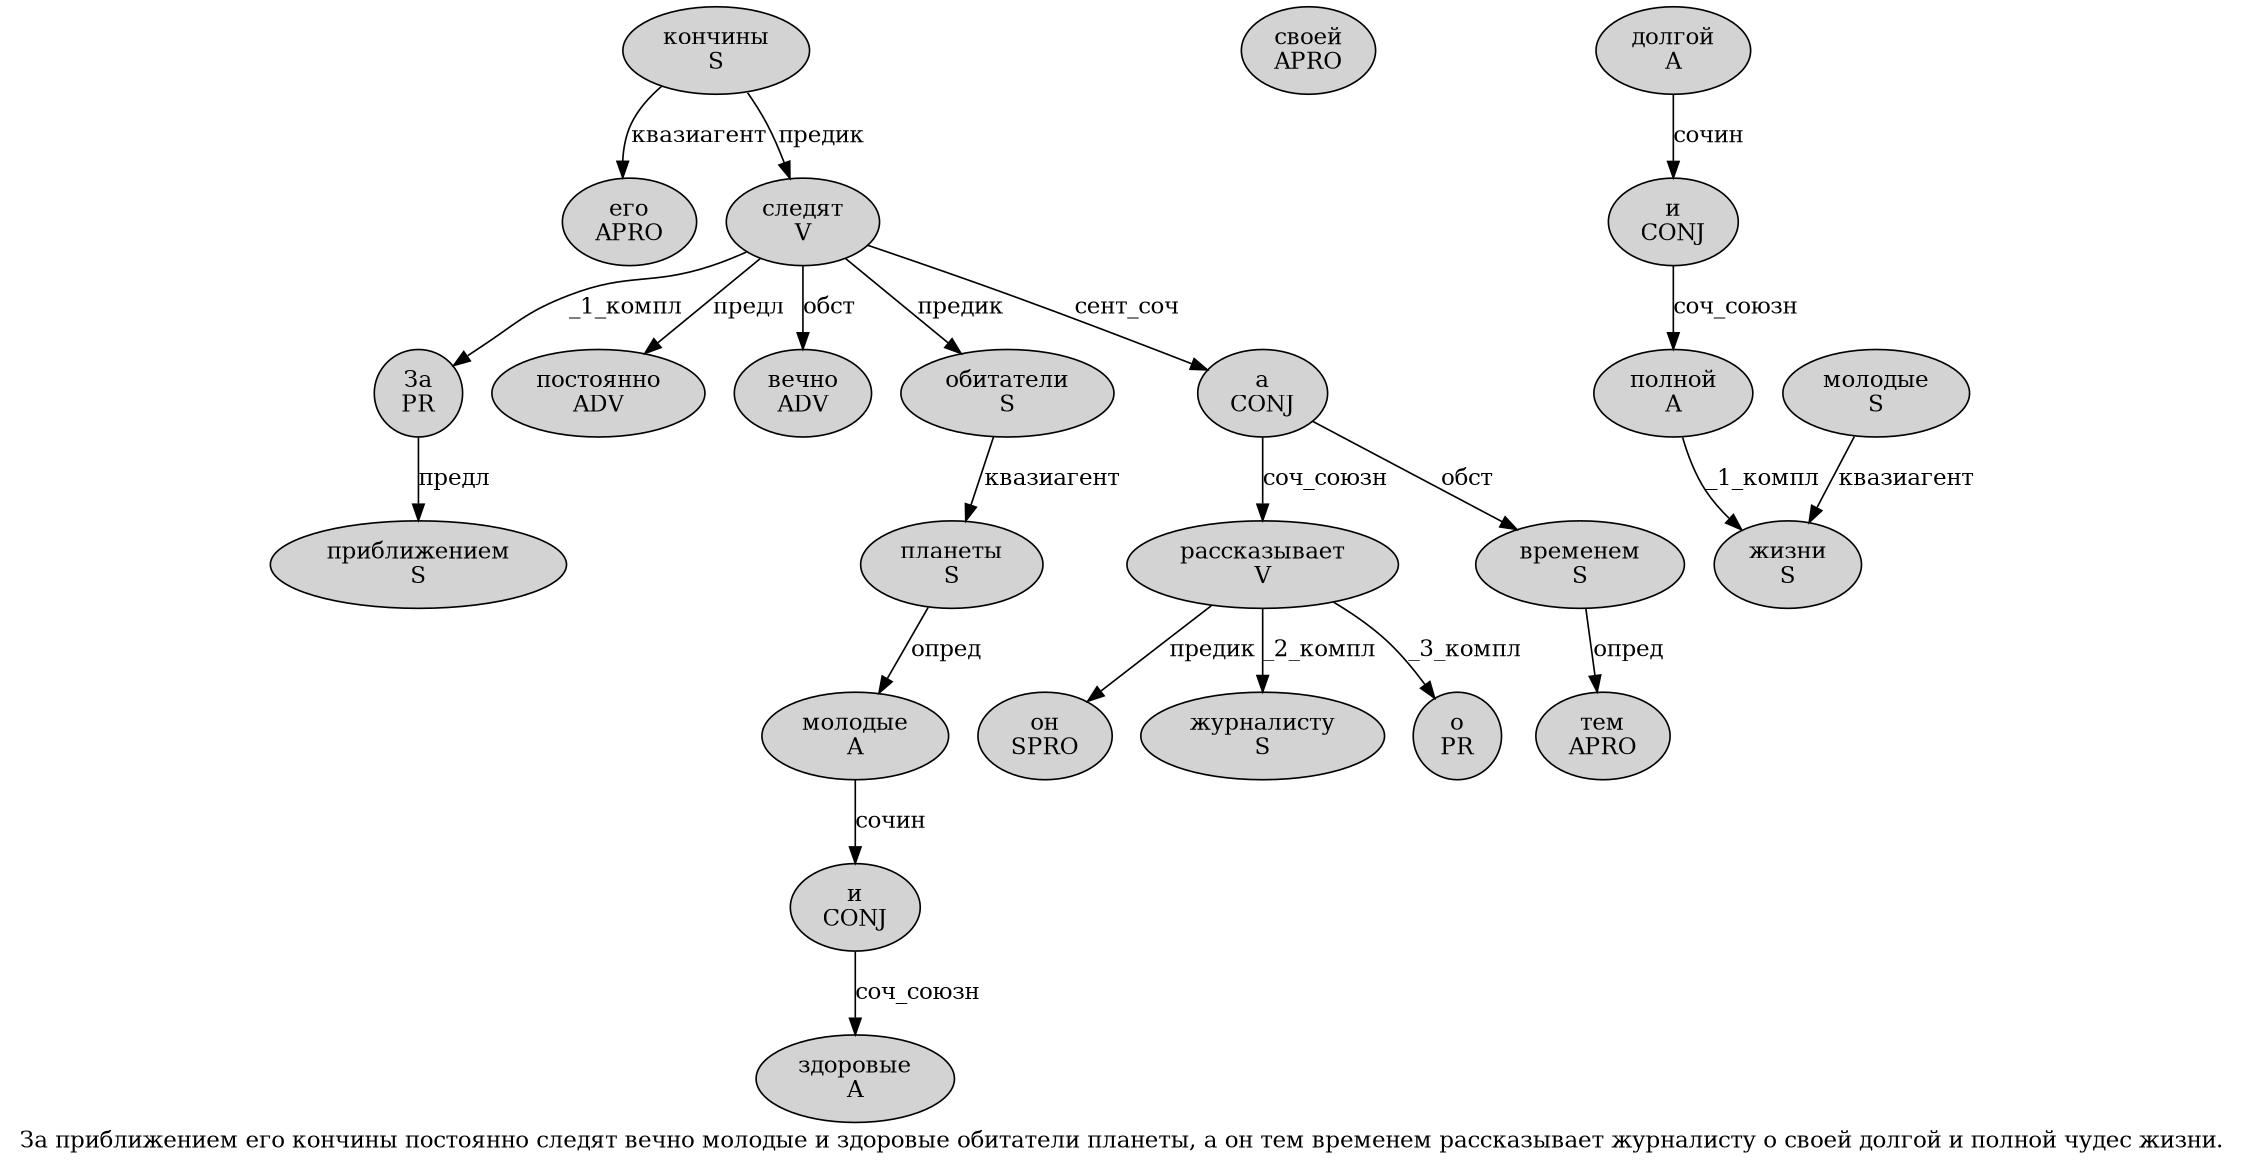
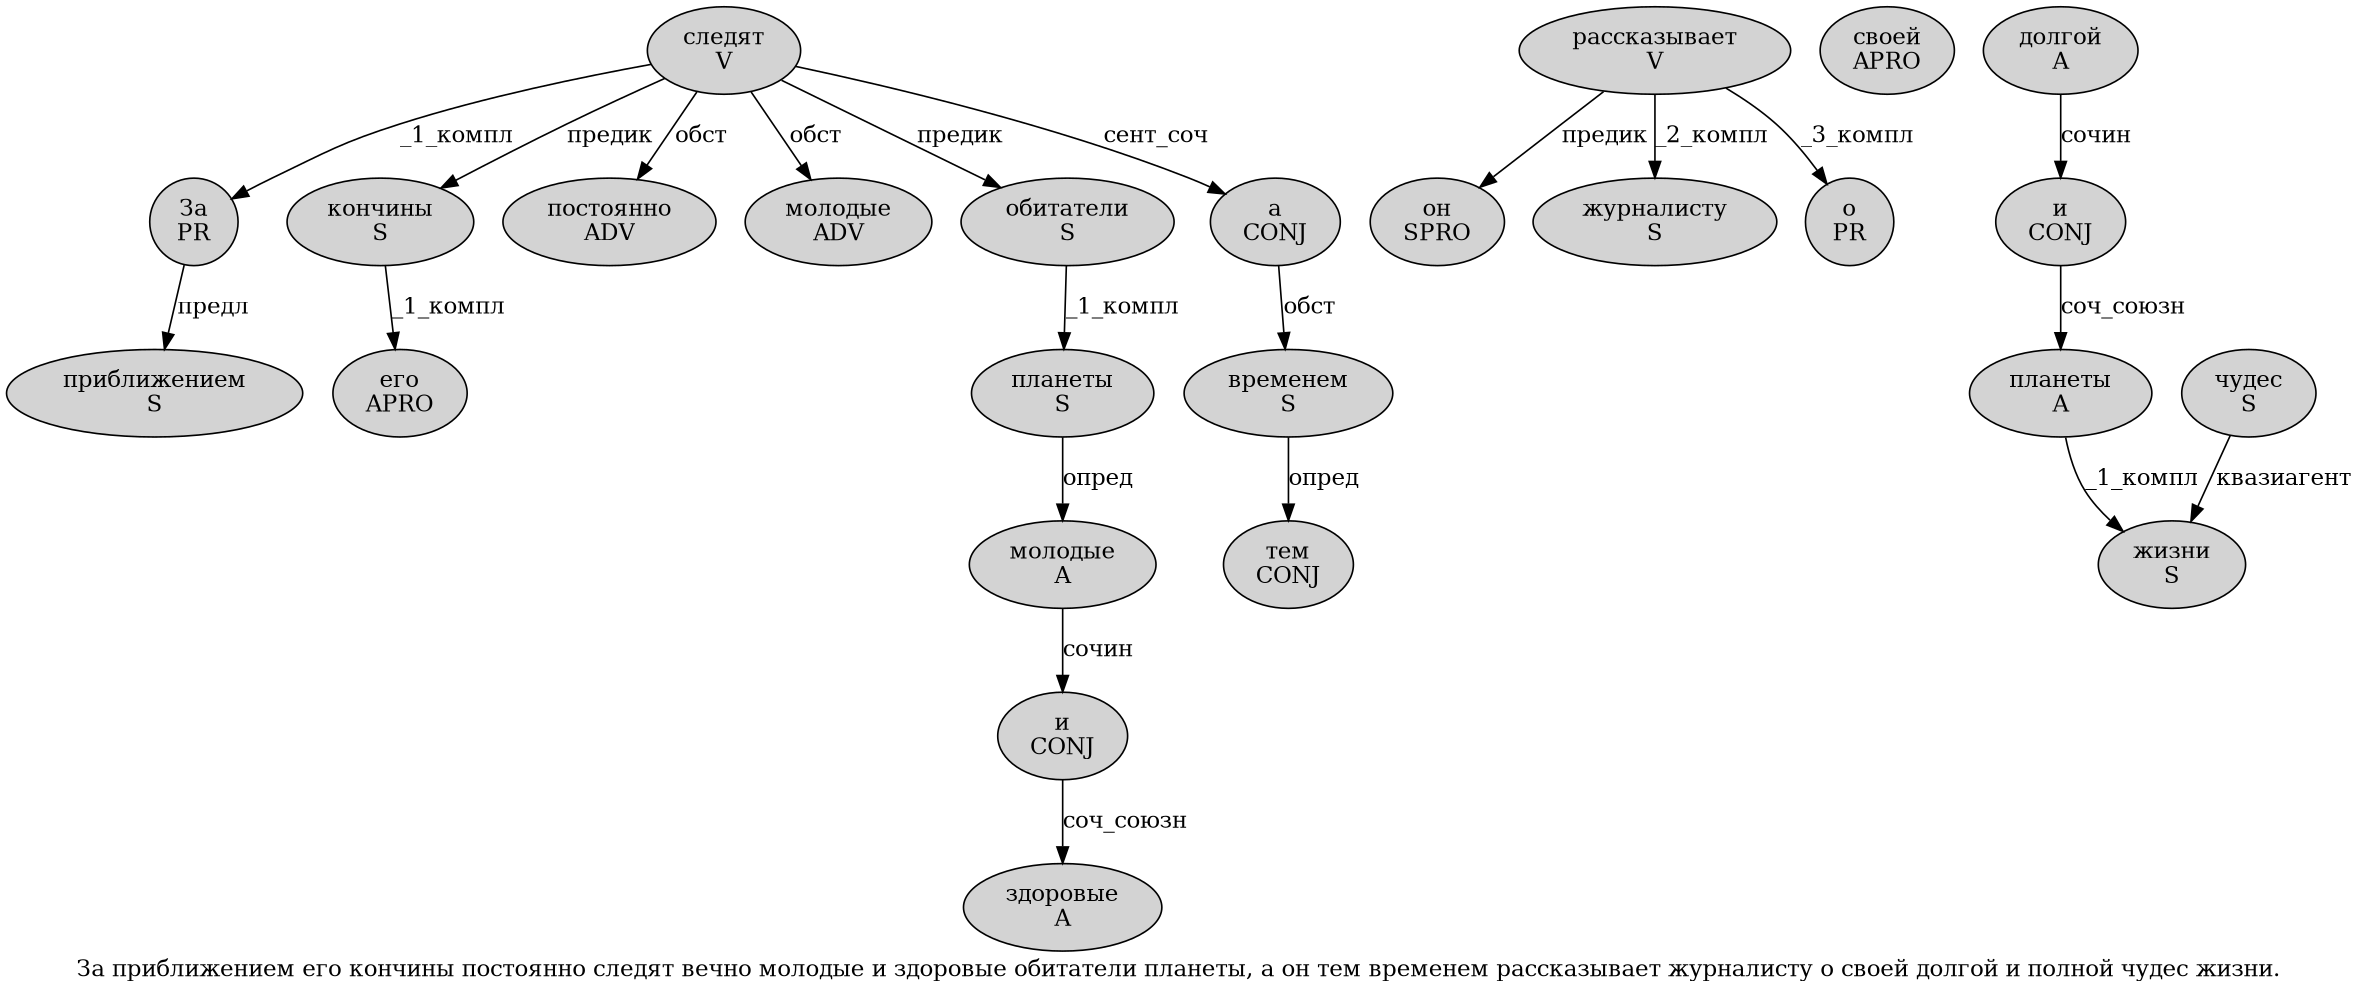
(768, 127) -> (559, 128)
(699, 136) -> (449, 308)
(749, 308) -> (701, 136)
(803, 393) -> (839, 222)
(1673, 393) -> (2061, 393)
(1876, 393) -> (2249, 393)
(1263, 470) -> none
(1052, 479) -> (1123, 308)
(1603, 736) -> (1288, 565)
